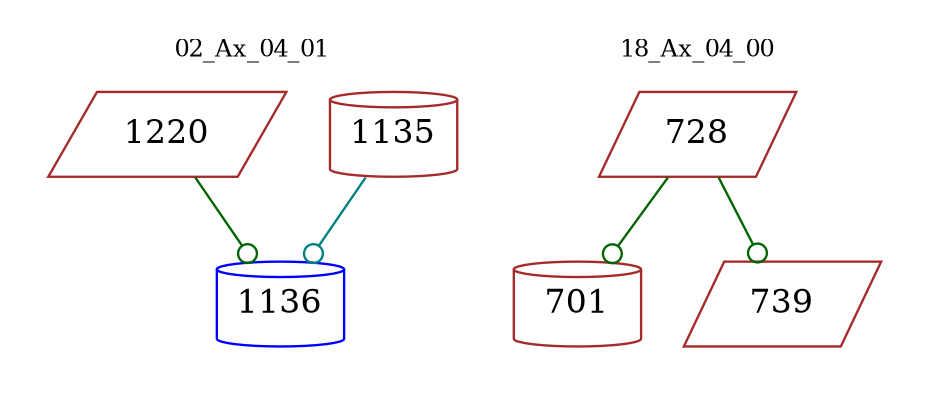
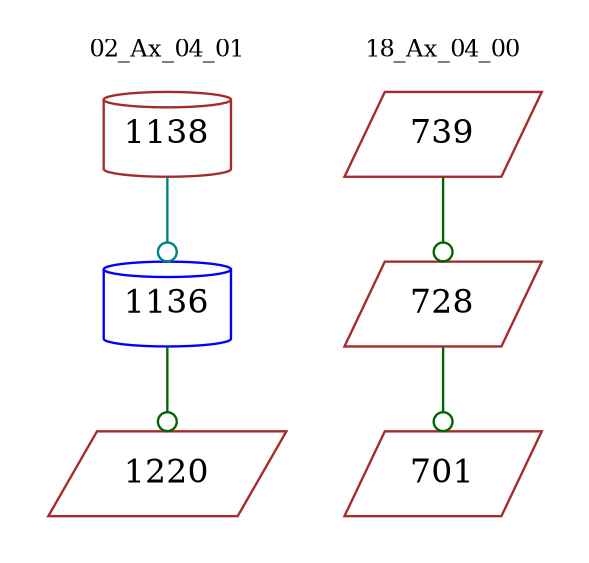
(394, 134) -> (167, 134)
(736, 211) -> (443, 210)
(219, 212) -> (167, 380)
(577, 304) -> (443, 474)
